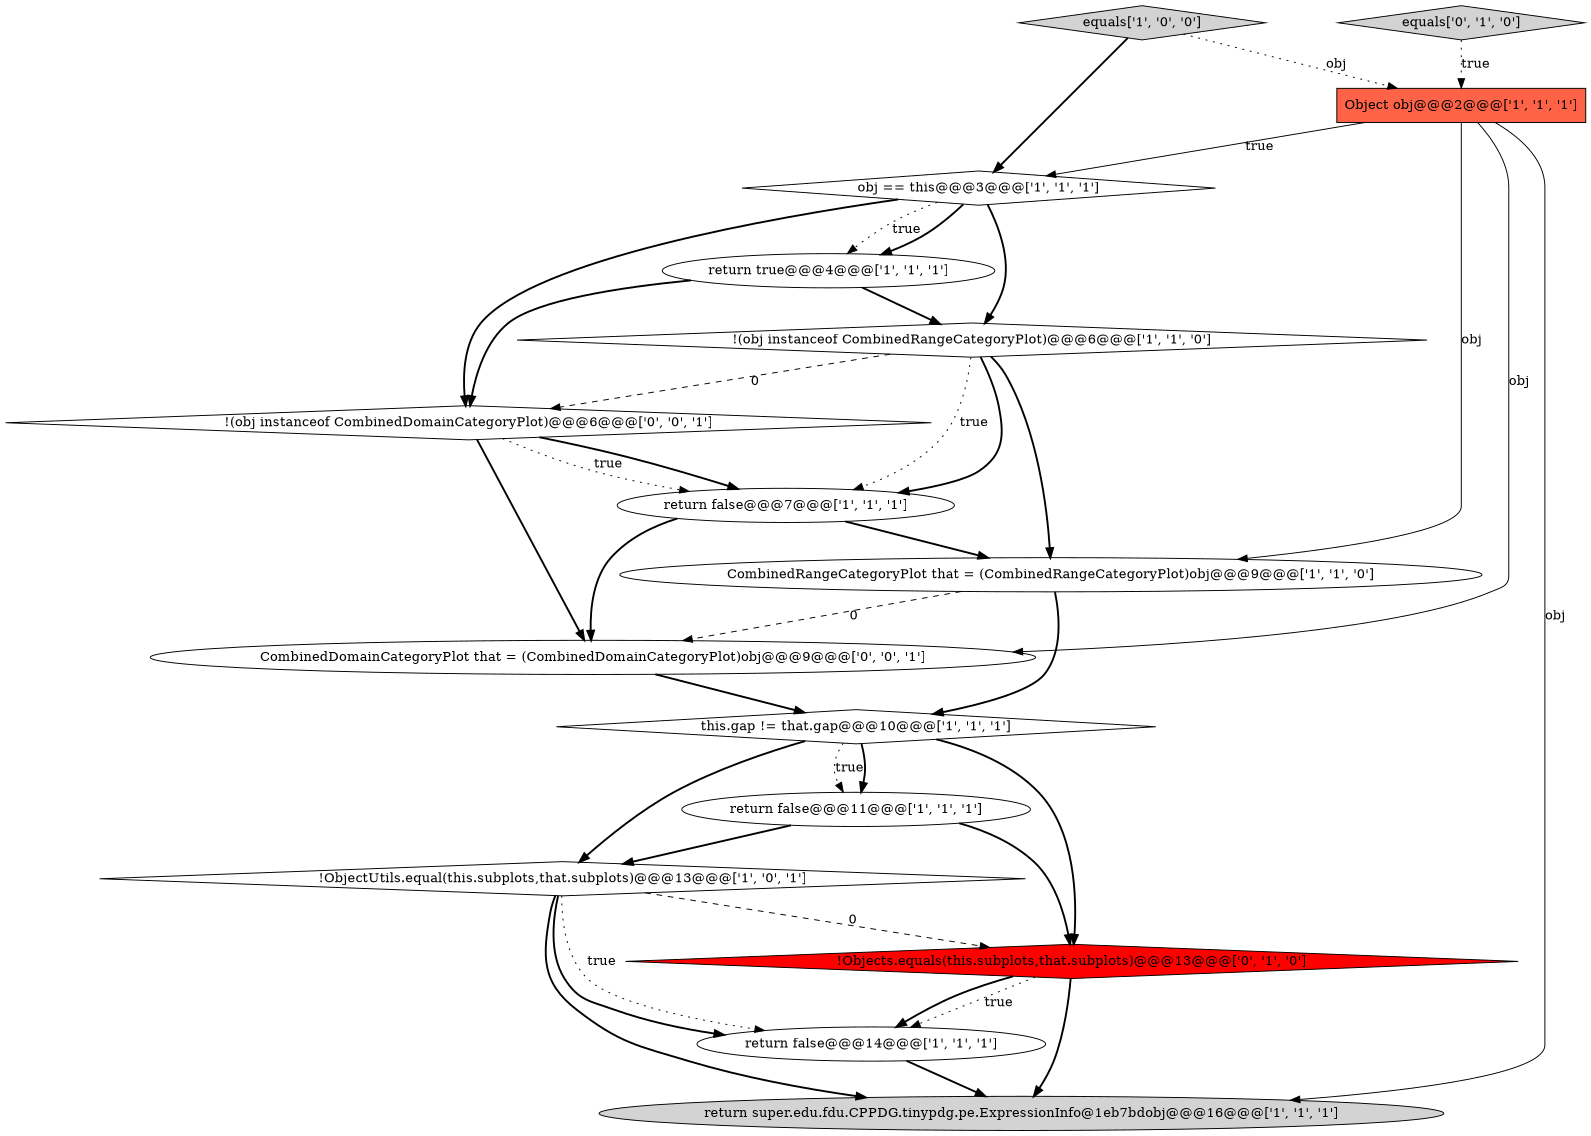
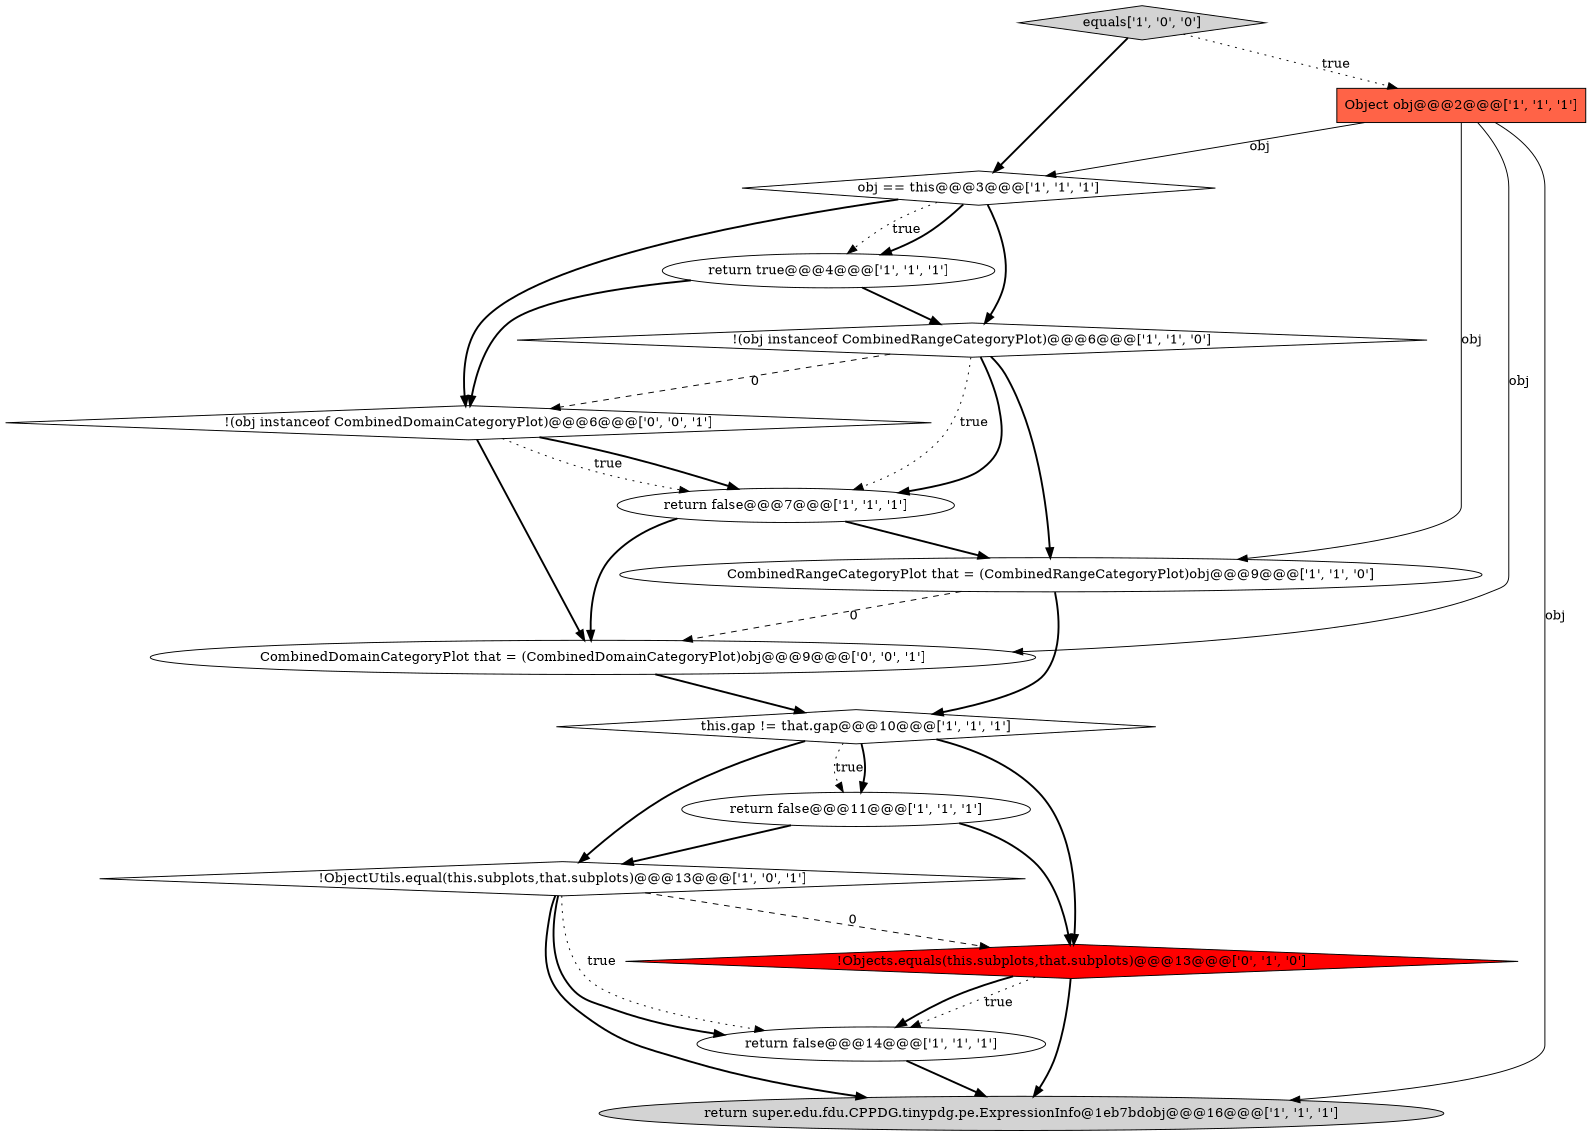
(1461, 23) -> none
(1336, 64) -> (1336, 64)
(1260, 147) -> (1260, 147)
